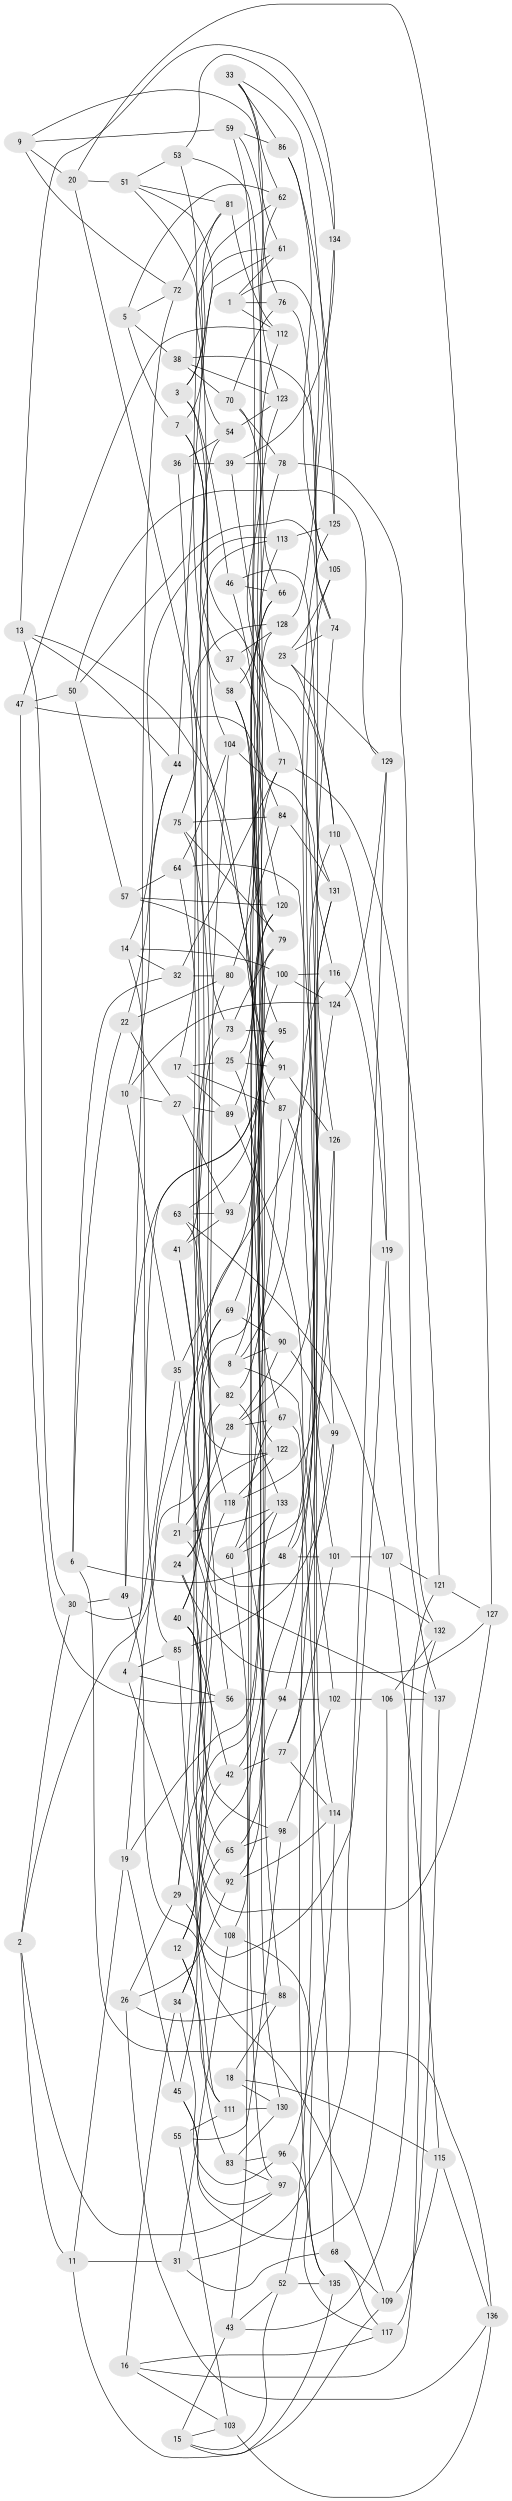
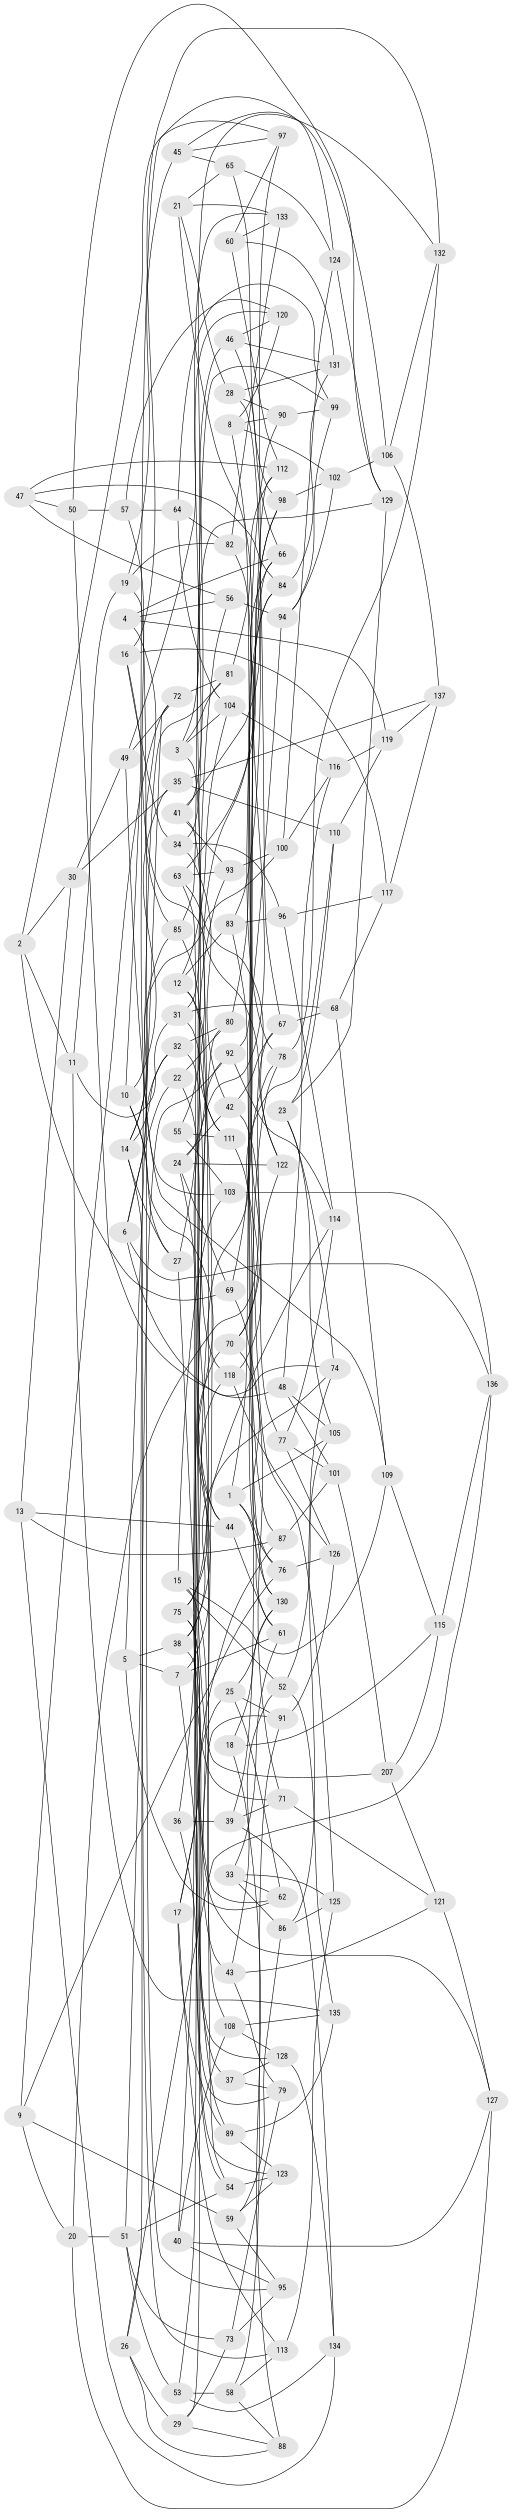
(152, 1068) -> (145, 1208)
(387, 1557) -> (387, 1773)
(215, 1719) -> (211, 1127)
